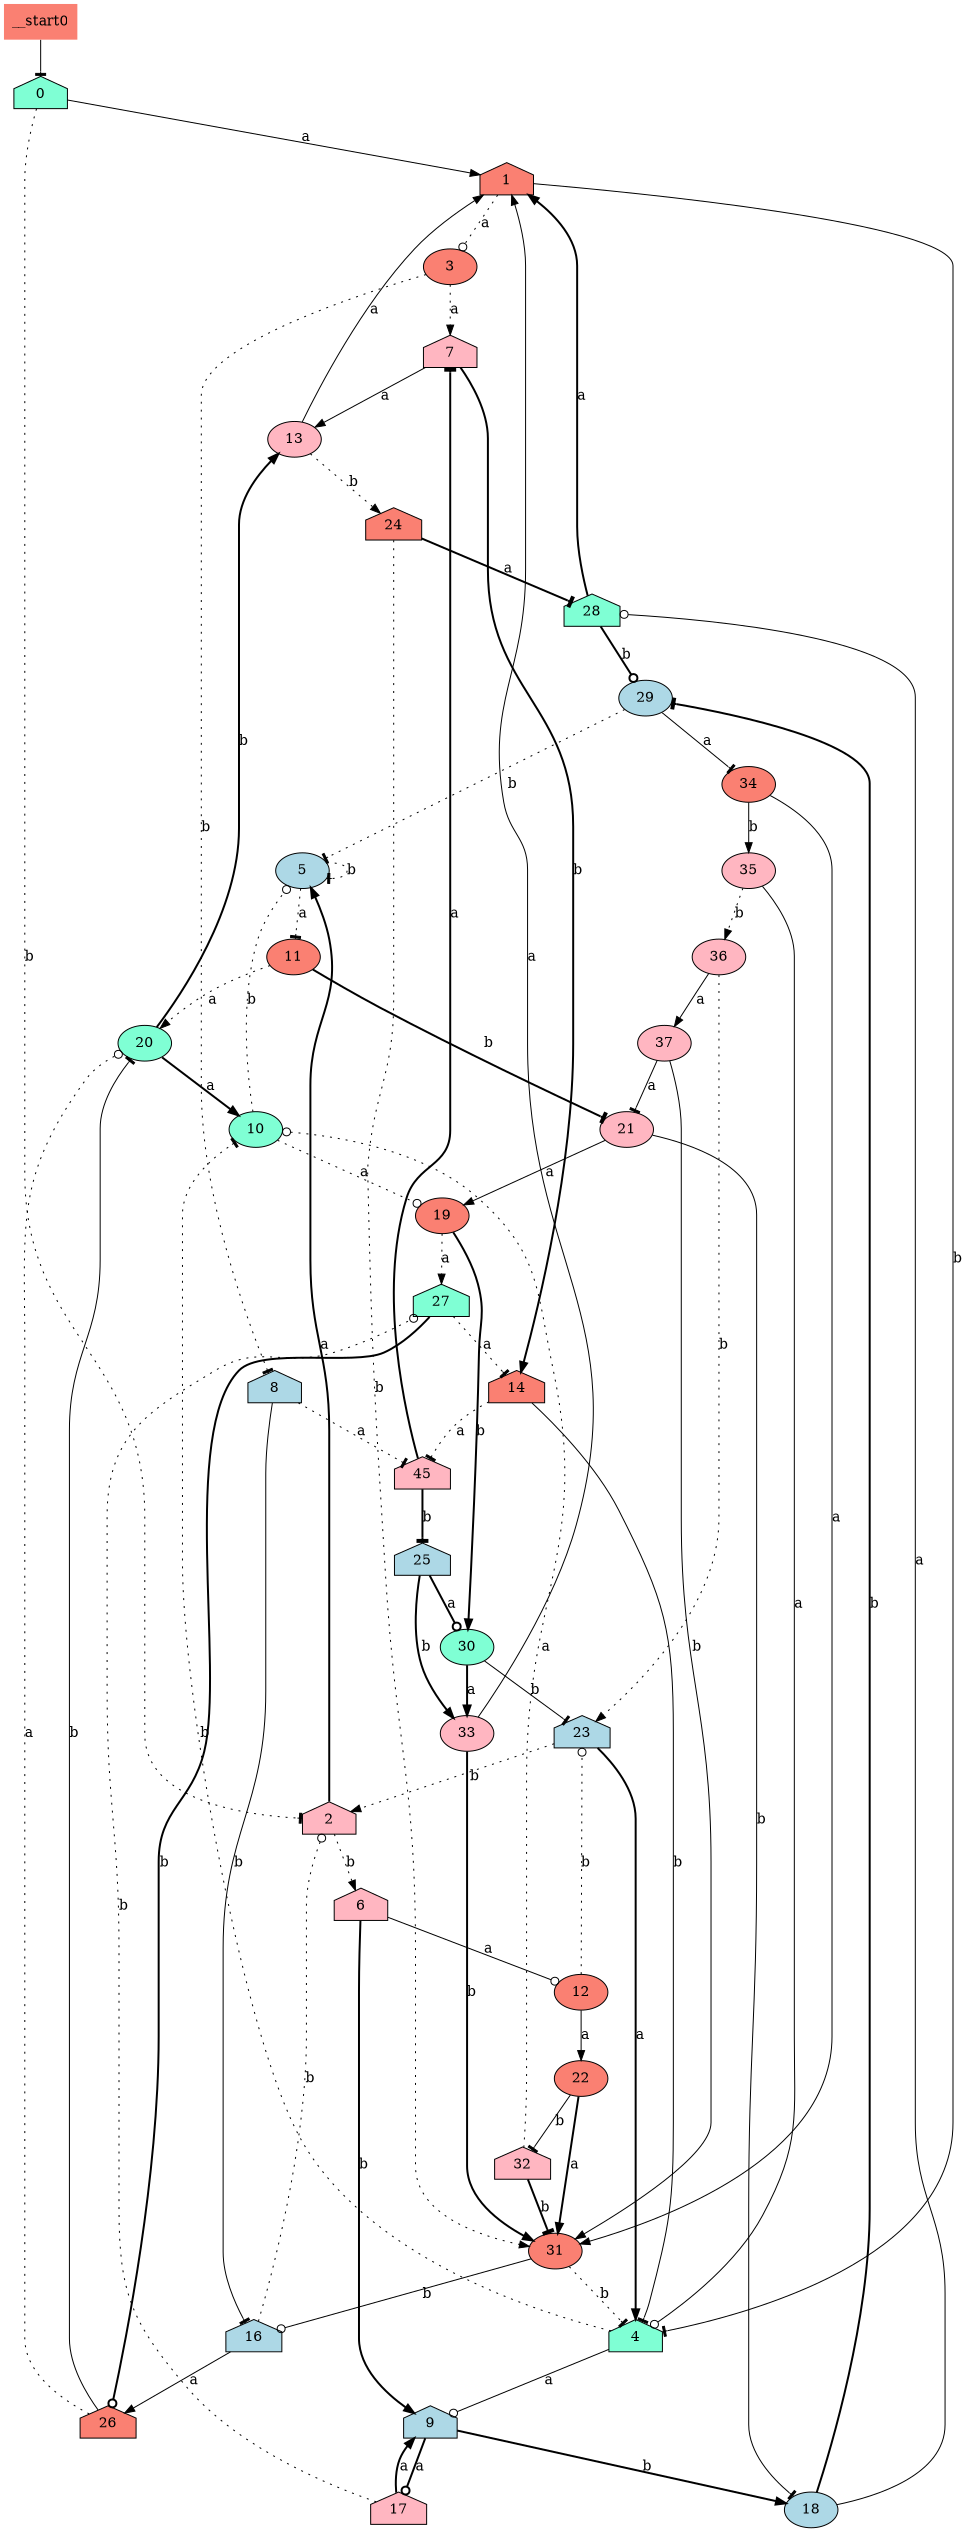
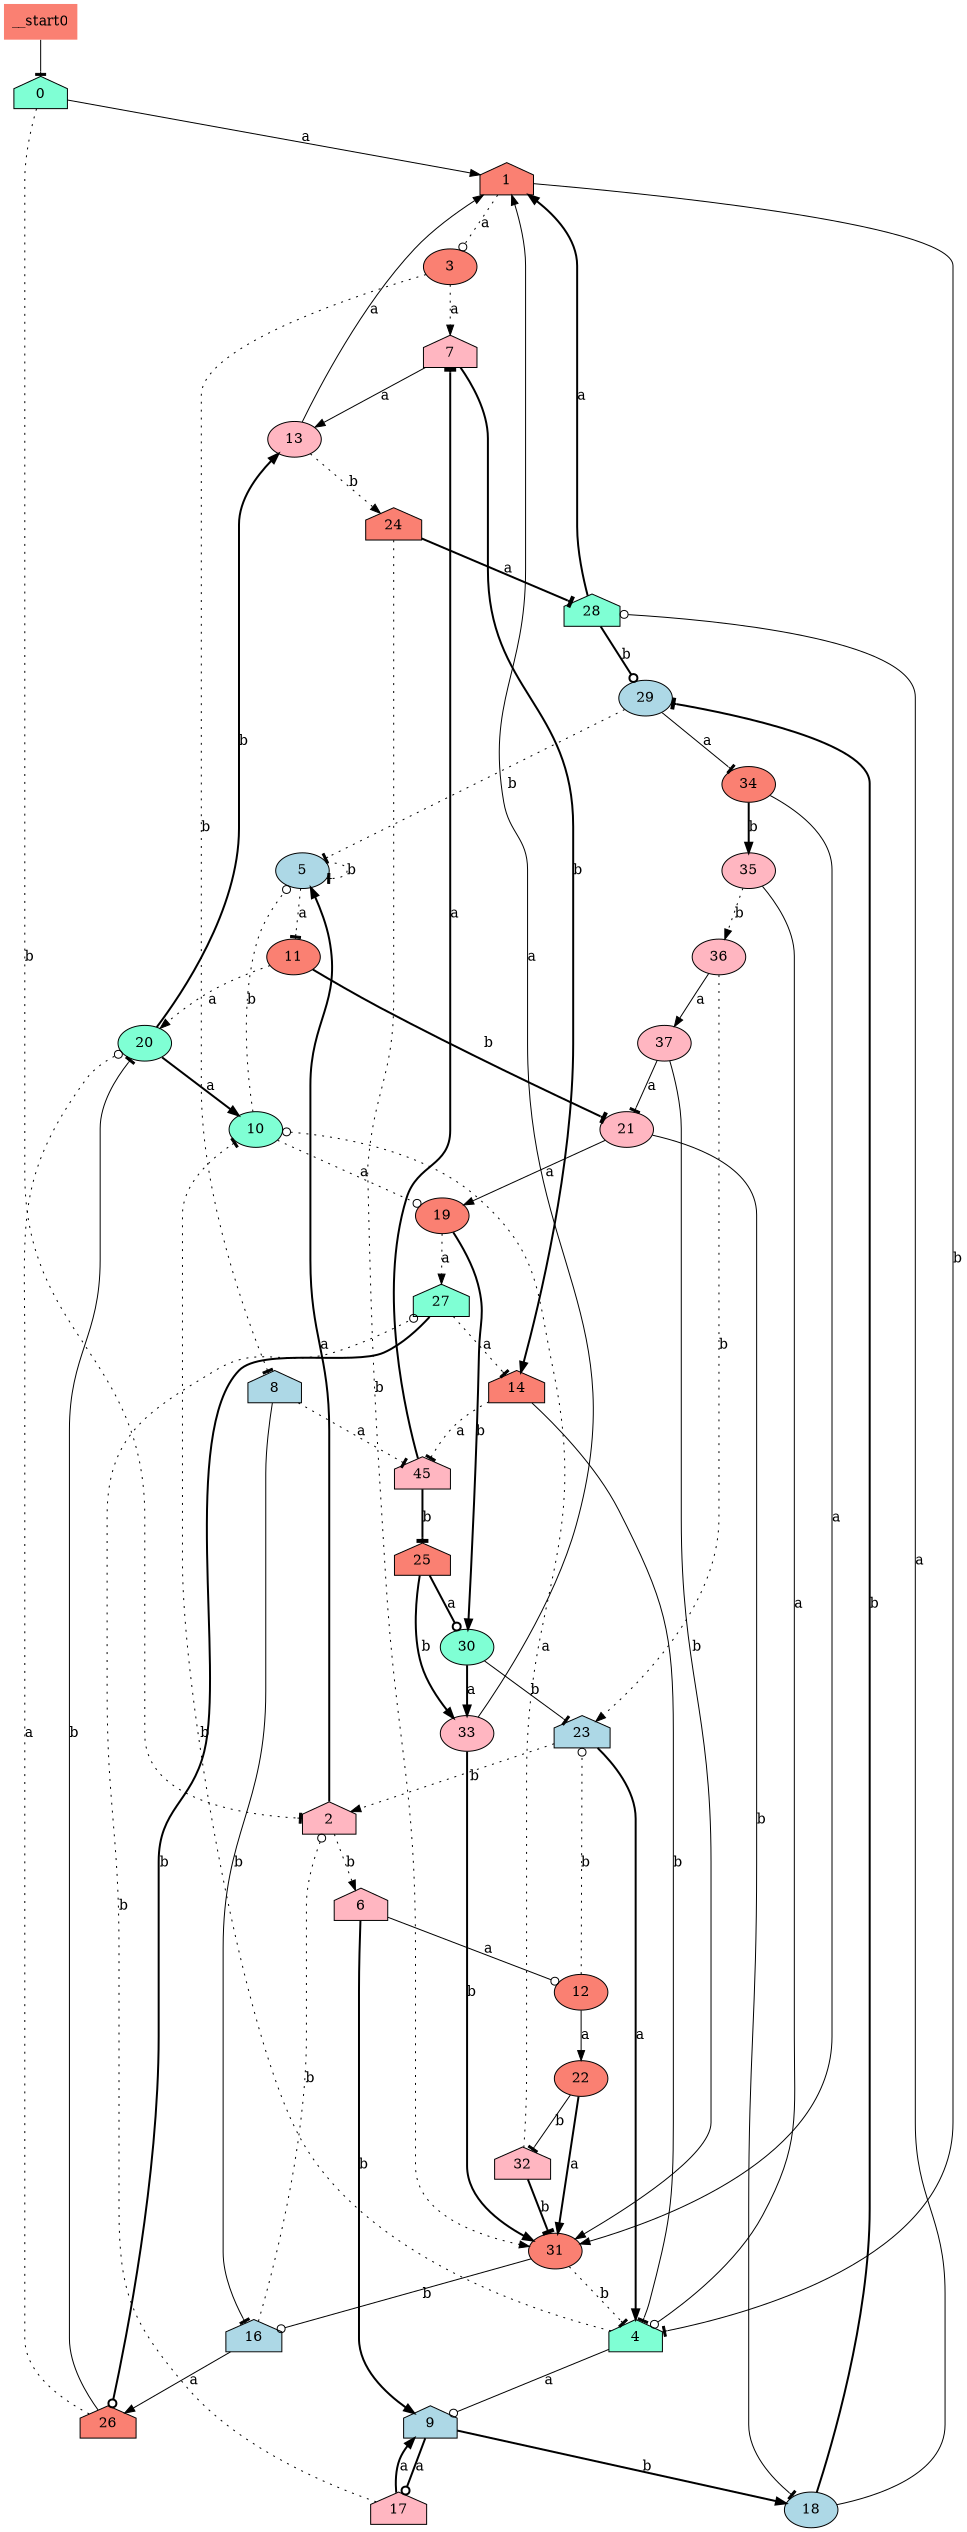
(749, 823) -> (749, 823)
(422, 1561) -> (422, 1561)
